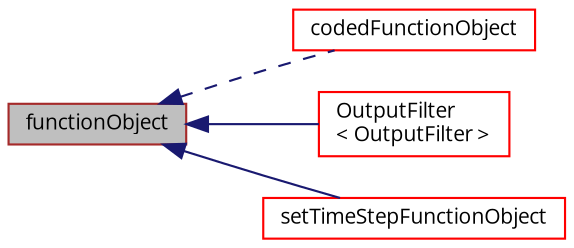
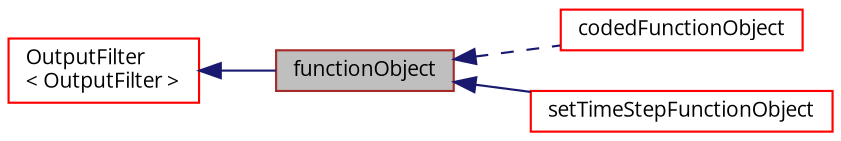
(264, 124) -> (248, 71)
